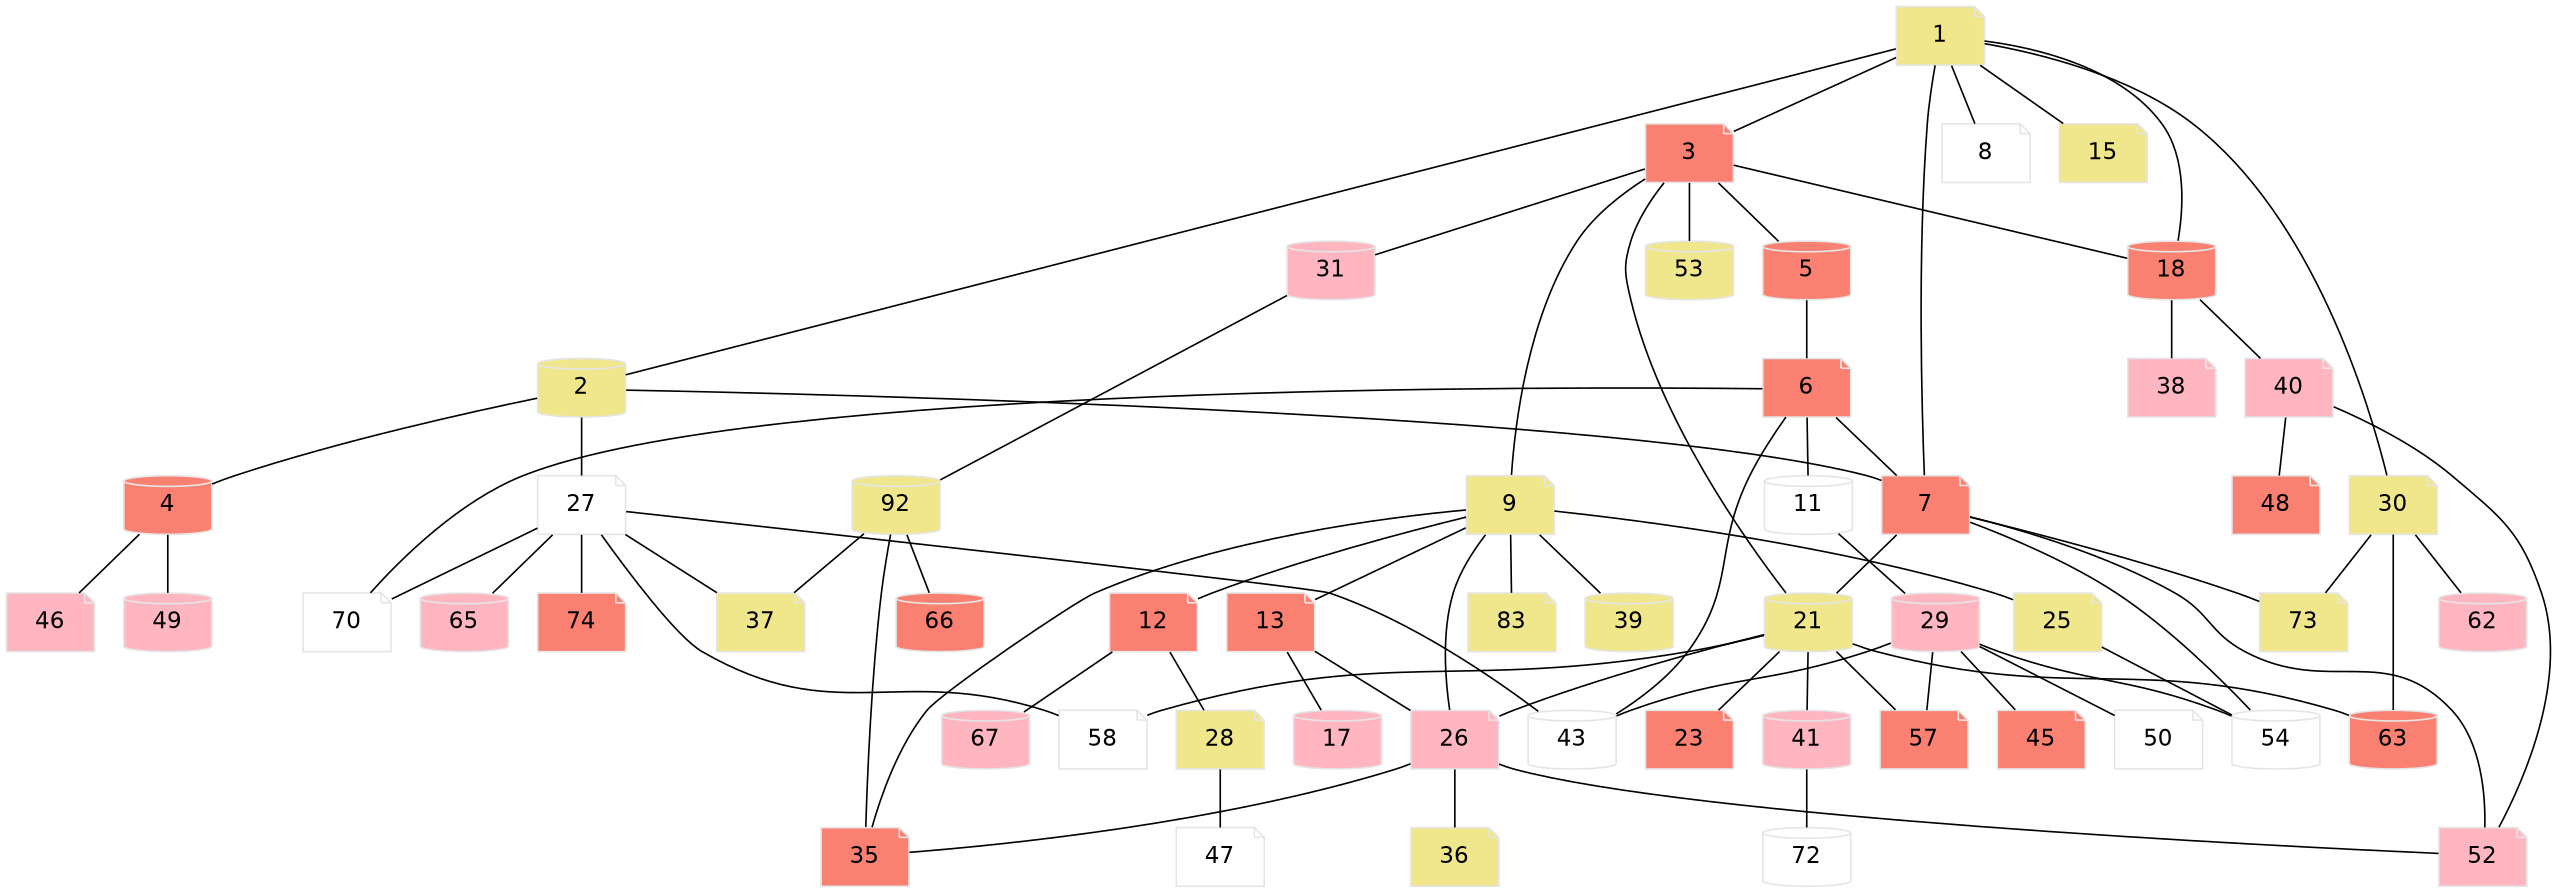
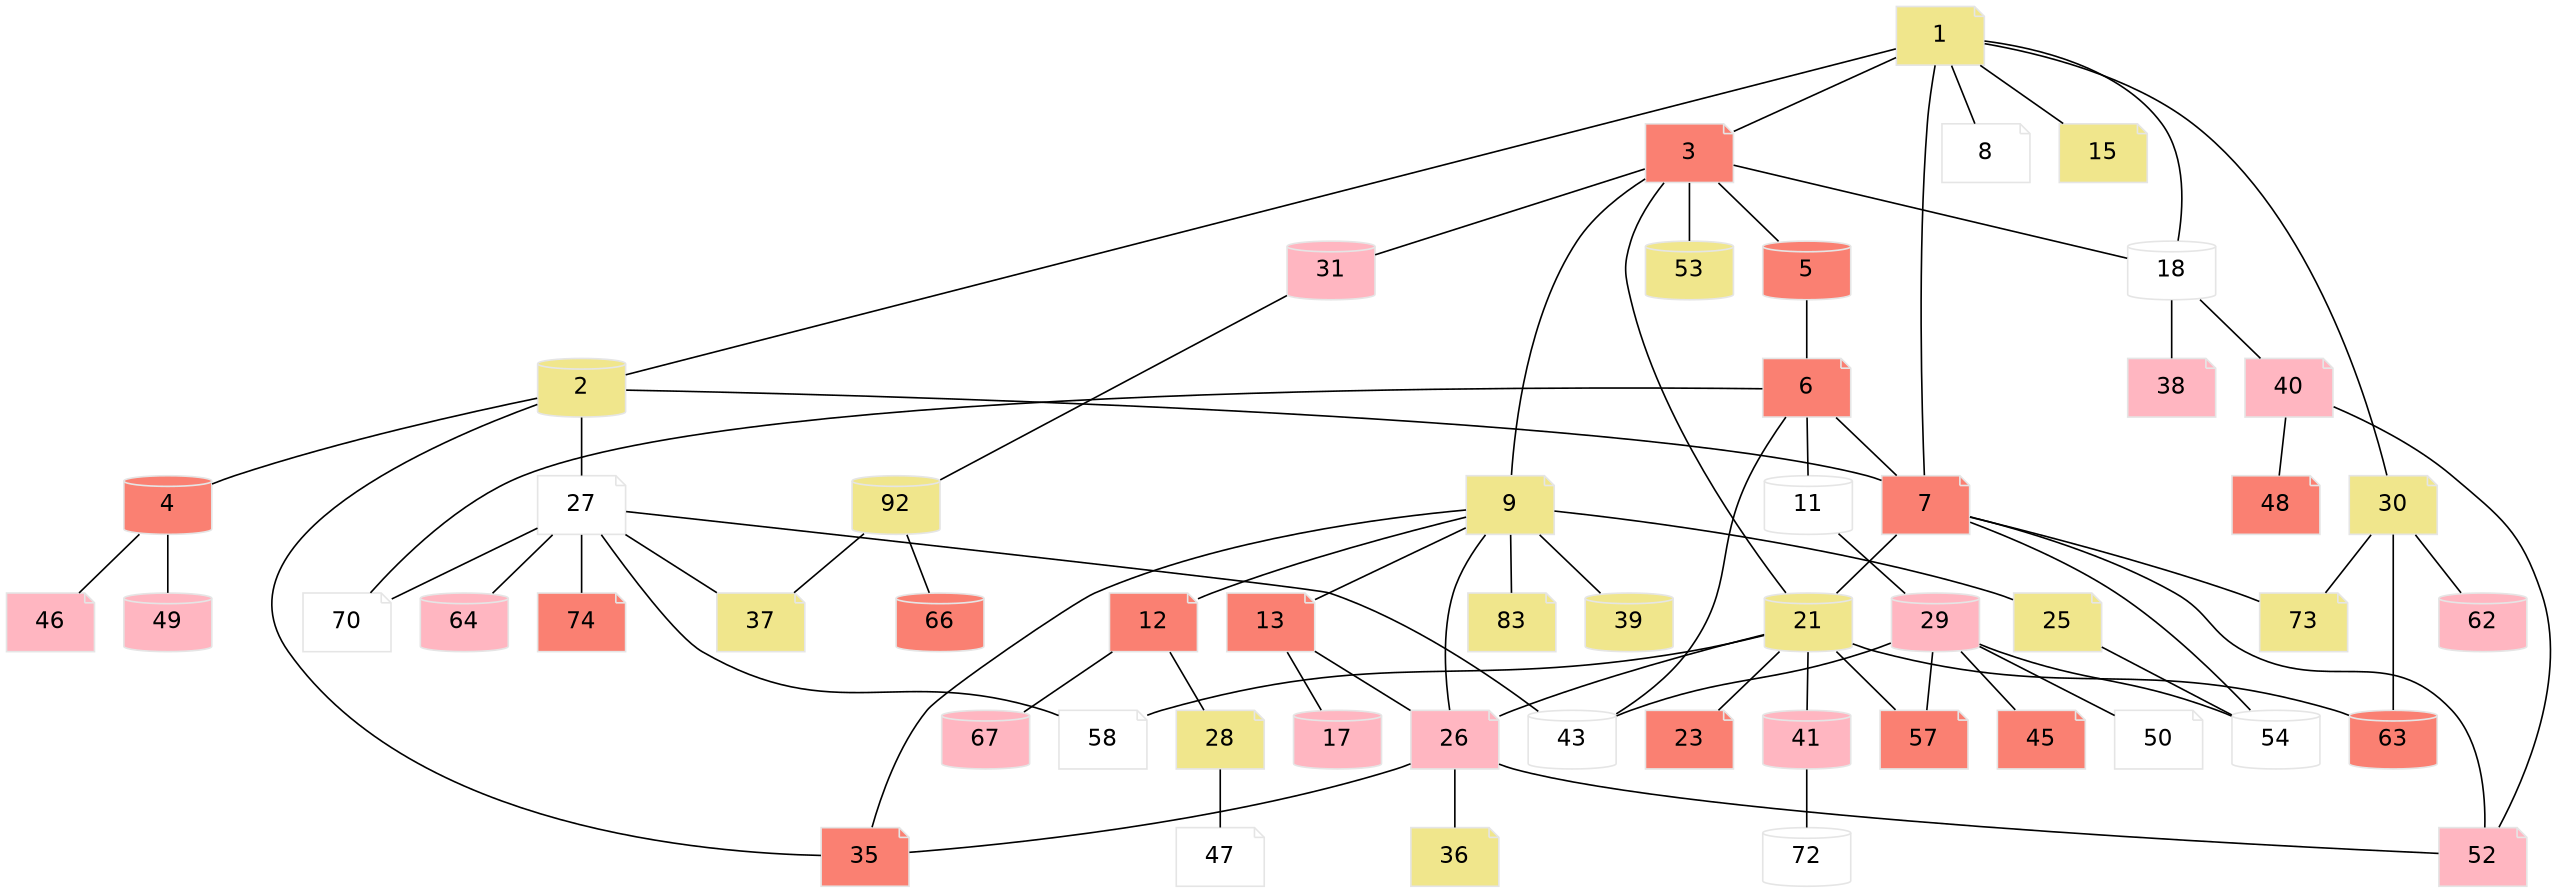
(2172, 270) -> (2172, 270)
(464, 622) -> (464, 622)
(873, 680) -> (355, 720)
